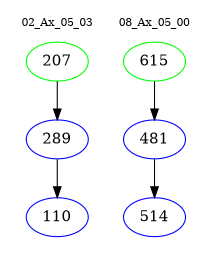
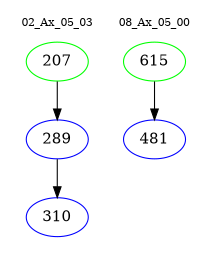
(57, 217) -> (57, 217)
(155, 217) -> none
